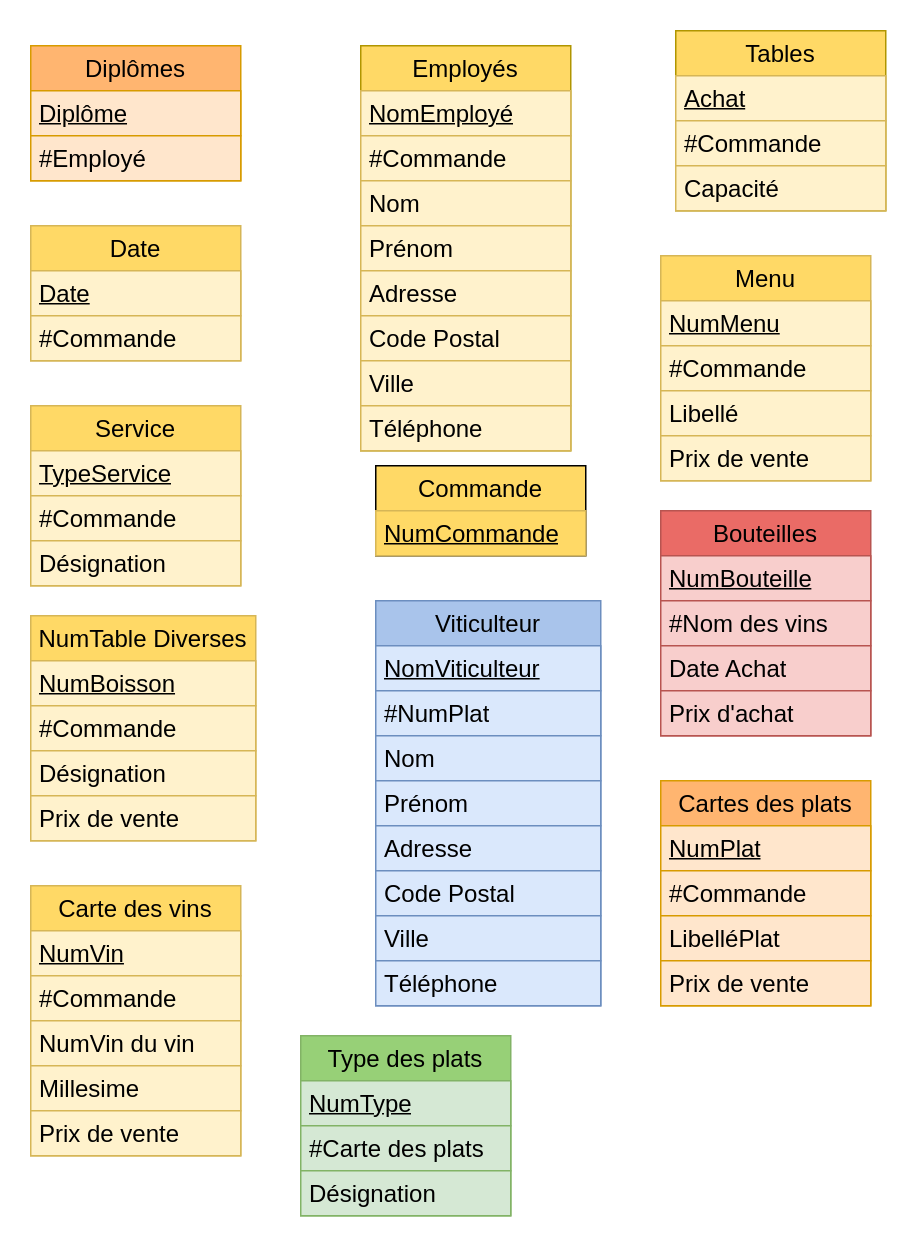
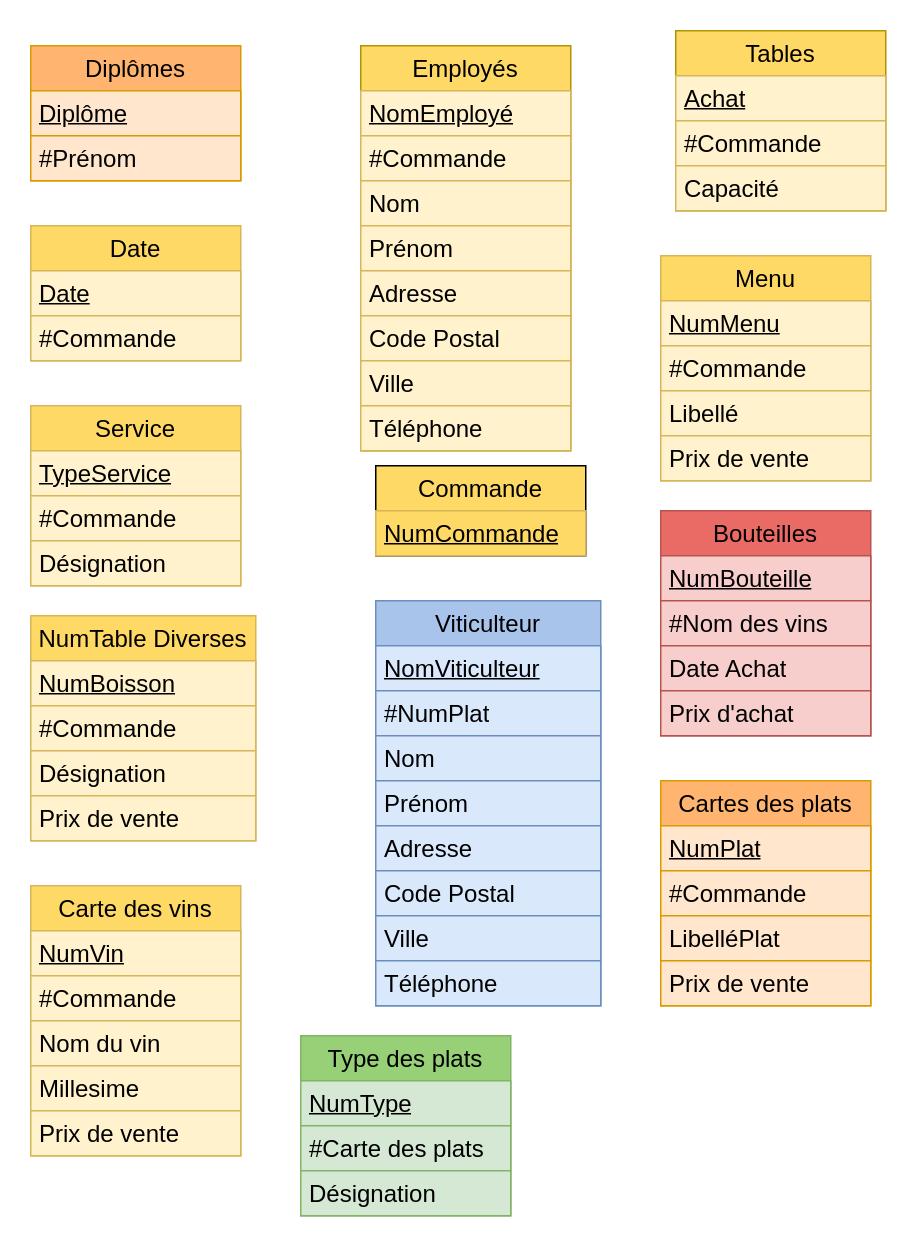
(90, 158) -> (87, 158)
(115, 1043) -> (98, 1043)
